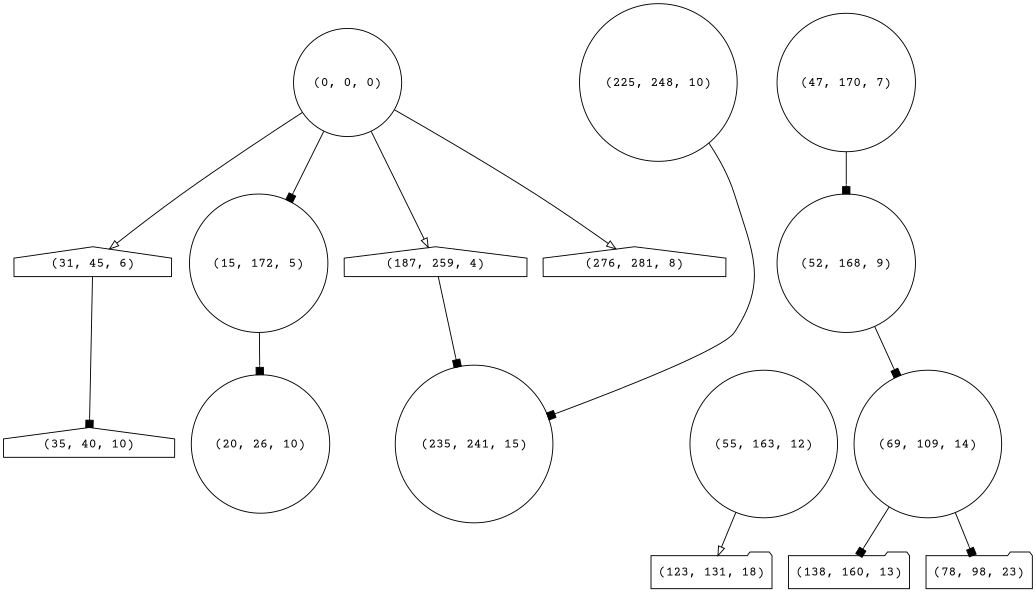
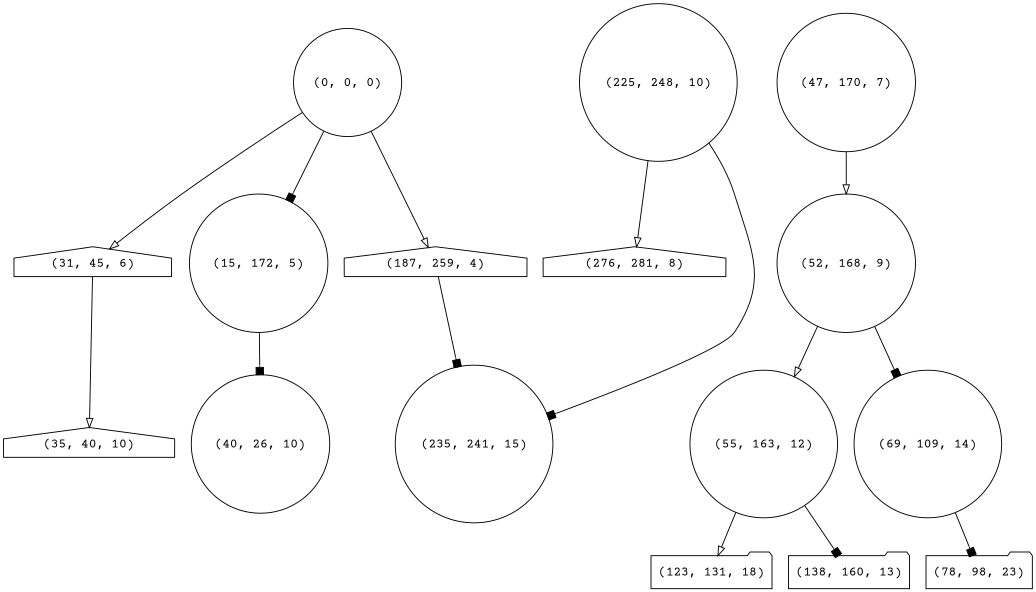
(846, 168) -> (846, 168)
(503, 174) -> (643, 199)
(91, 347) -> (91, 347)
none -> (808, 347)
(261, 444) -> (261, 444)
(876, 527) -> (819, 527)
